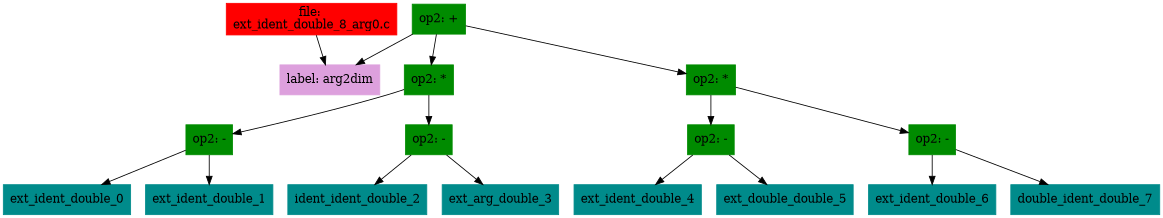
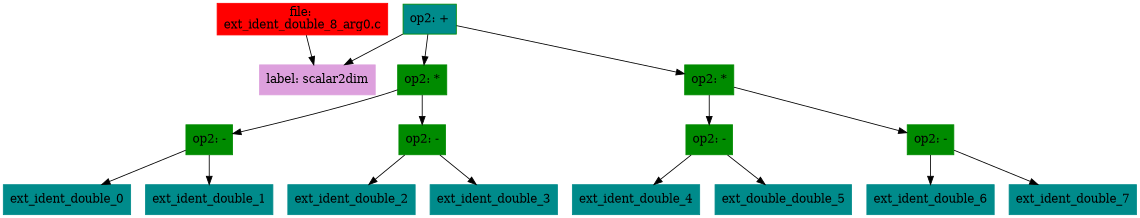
(439, 19) -> (430, 19)
(330, 80) -> (317, 80)
(357, 200) -> (351, 200)
(500, 200) -> (494, 200)
(1085, 200) -> (1073, 200)
